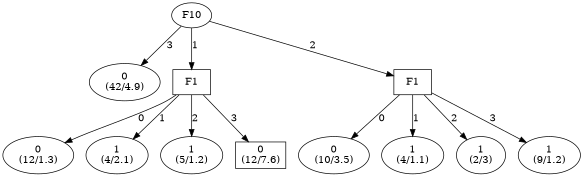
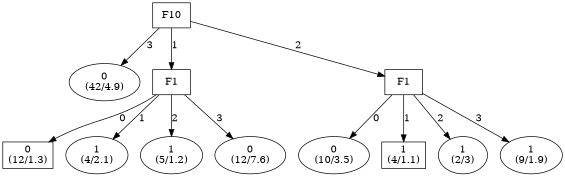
(192, 15) -> (172, 15)
(38, 155) -> (28, 155)
(261, 155) -> (250, 155)
(413, 155) -> (404, 155)
(549, 155) -> (531, 155)
